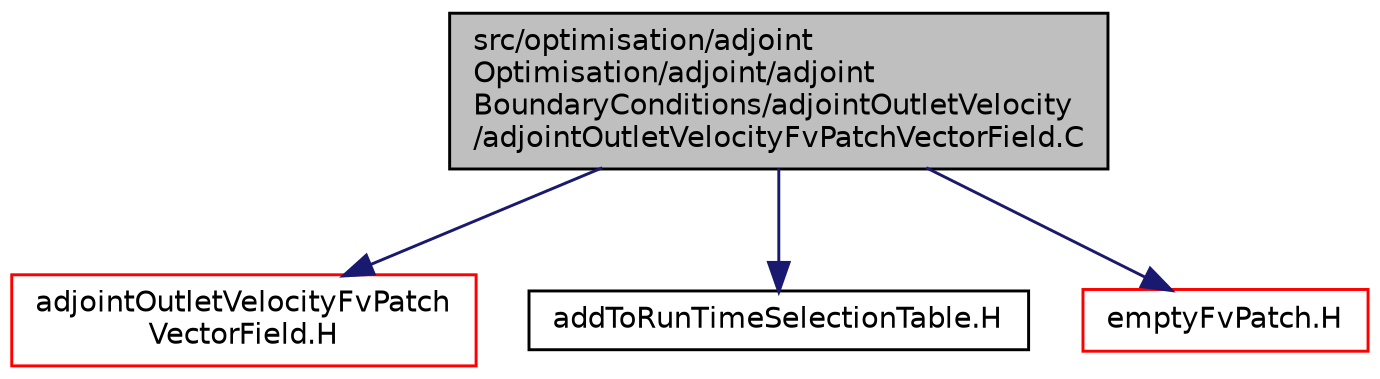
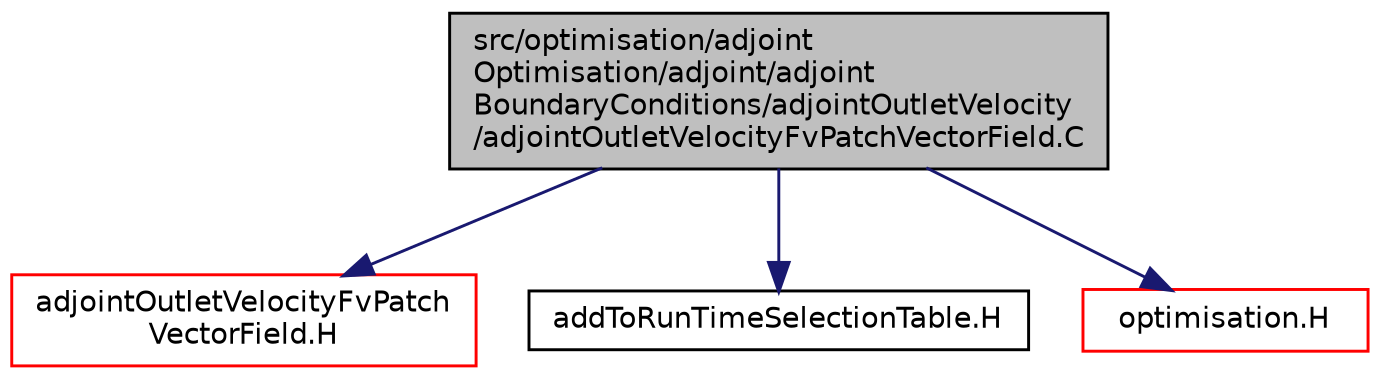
(1226, 320) -> (1226, 320)
